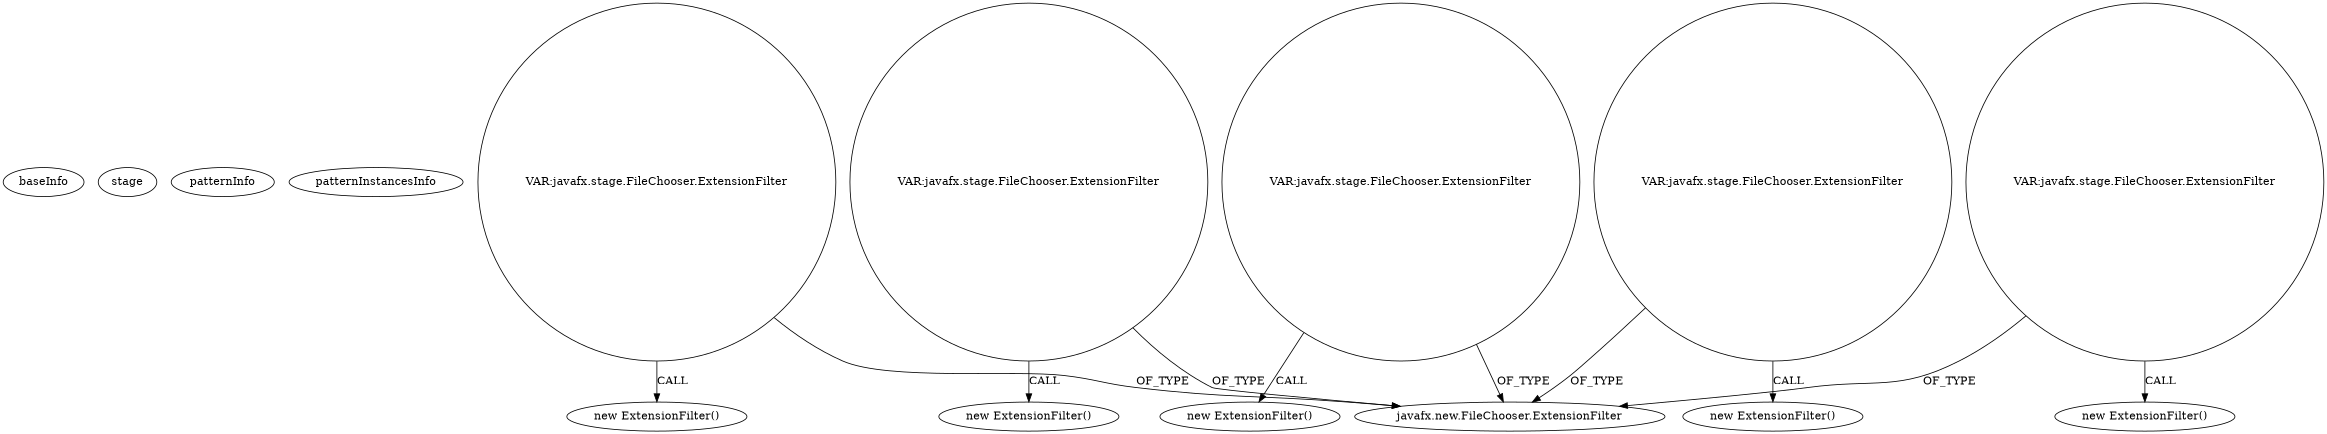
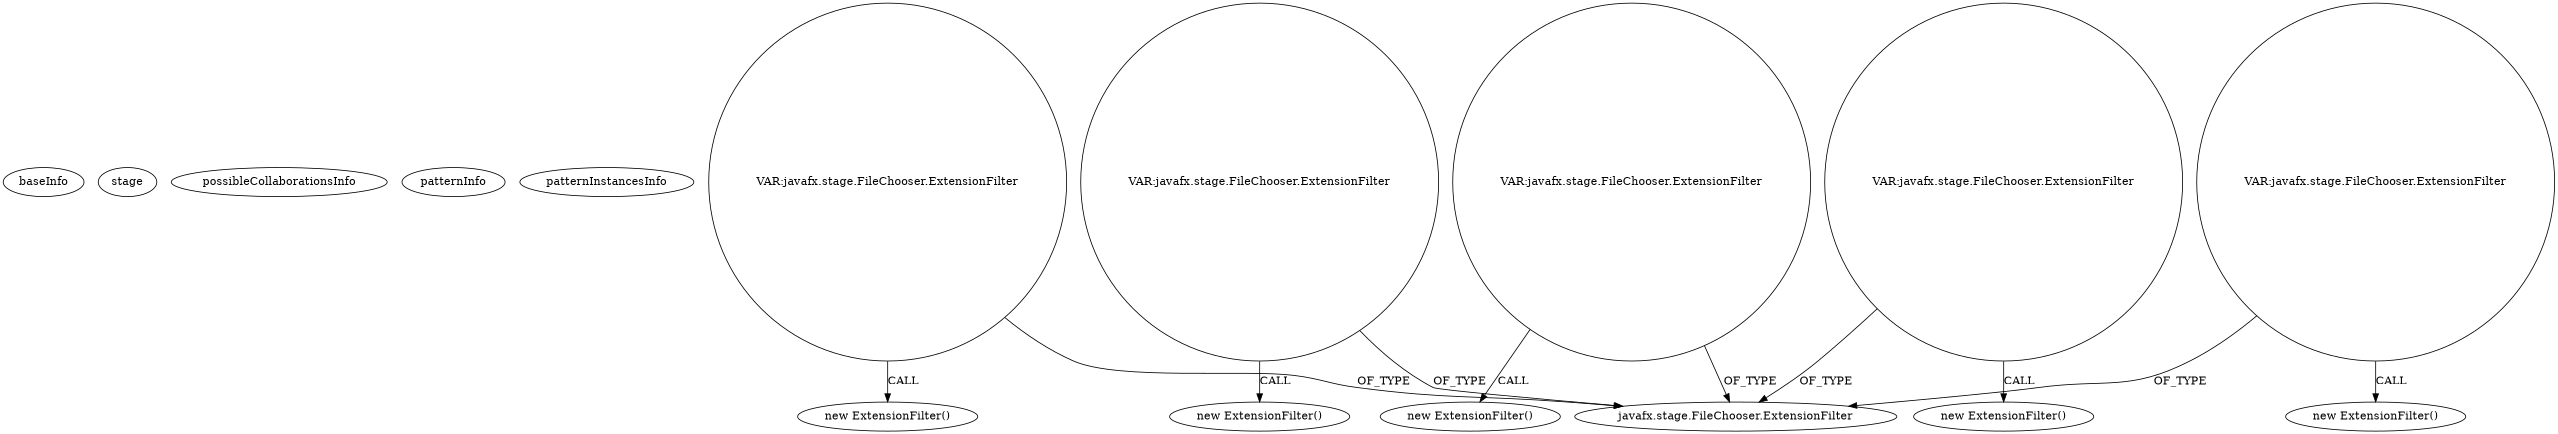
none -> (279, 182)
(1510, 417) -> (1736, 417)
